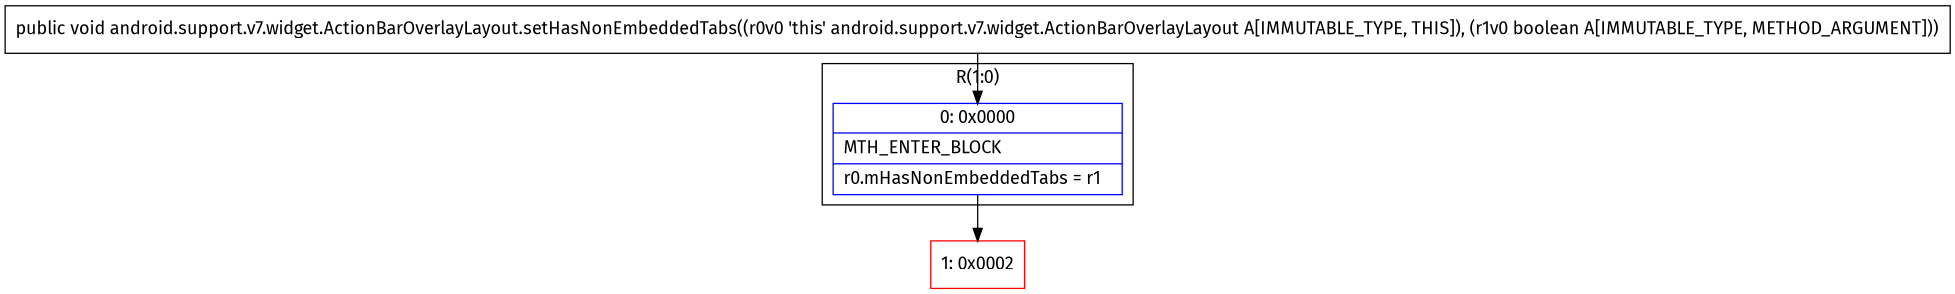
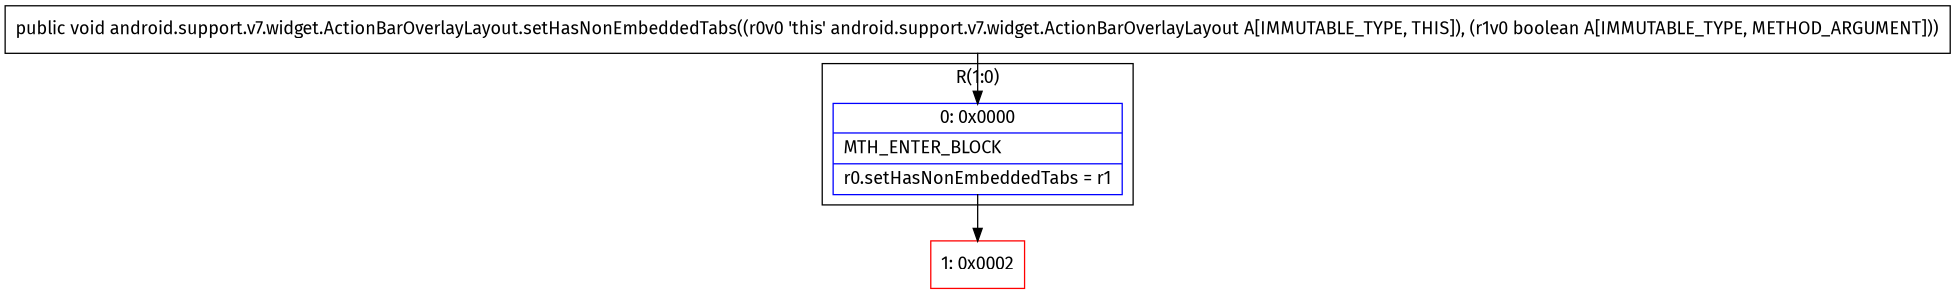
(973, 179) -> (978, 179)
